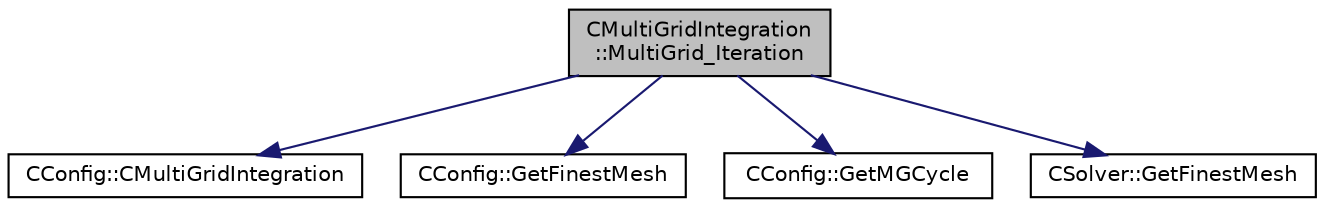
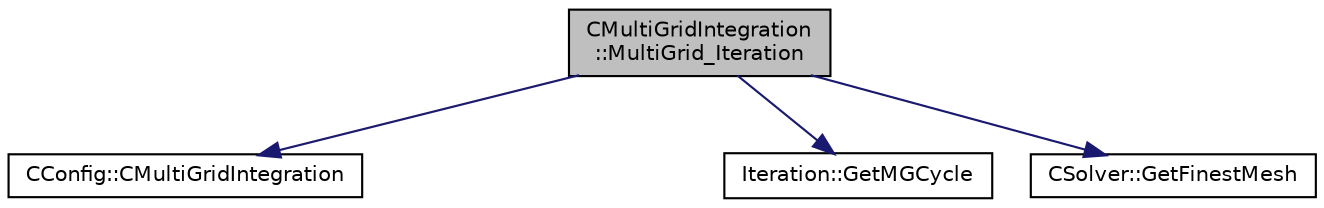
(543, 176) -> none
(858, 176) -> (858, 176)
